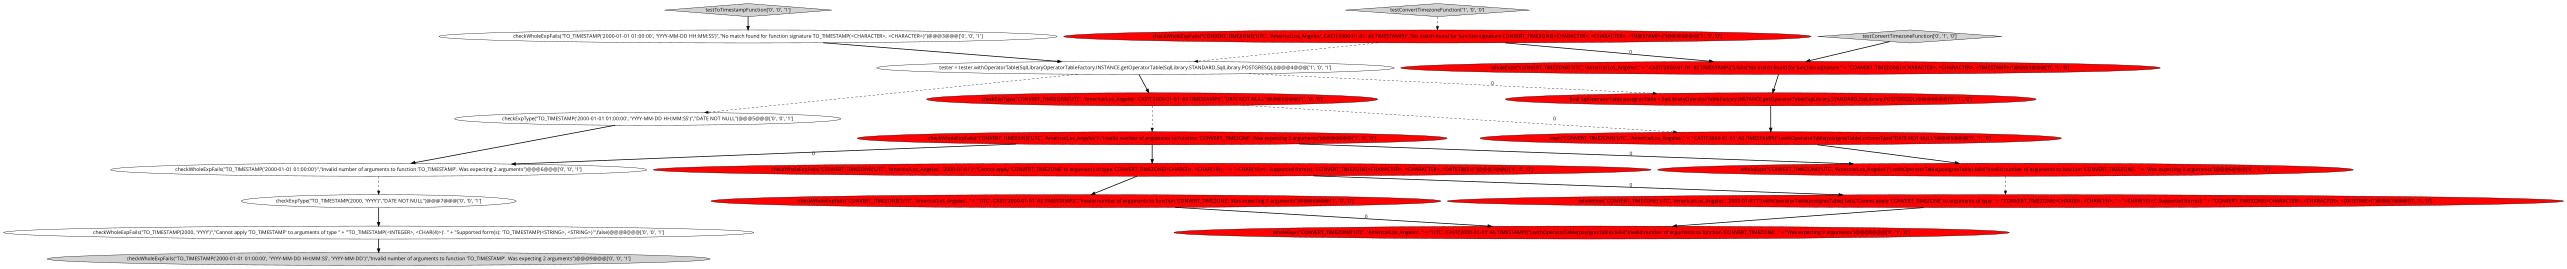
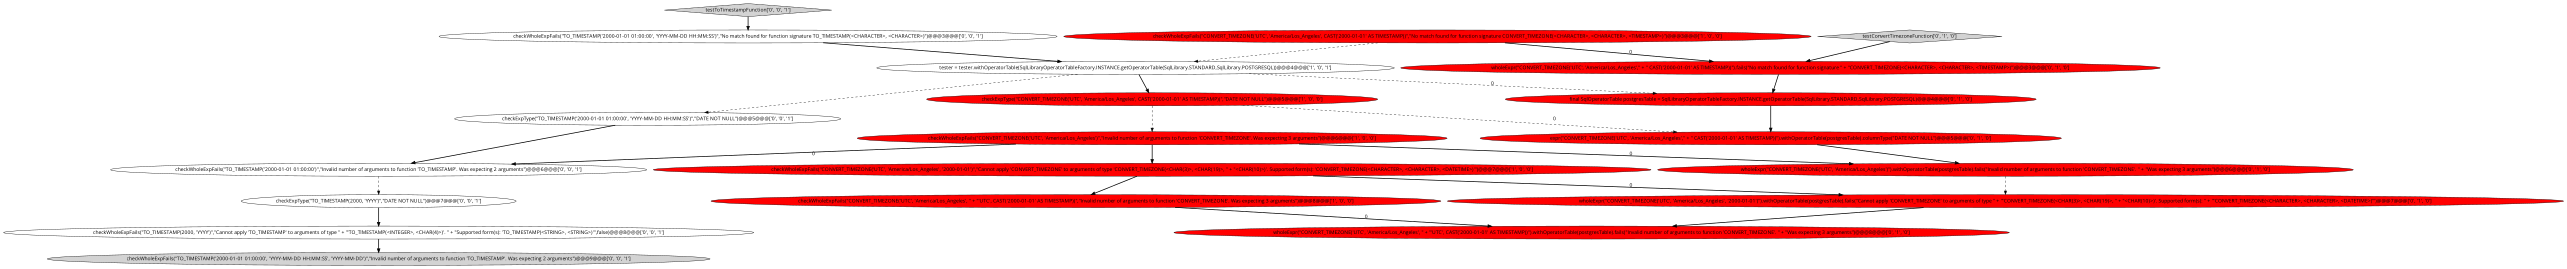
(1437, 10) -> none
